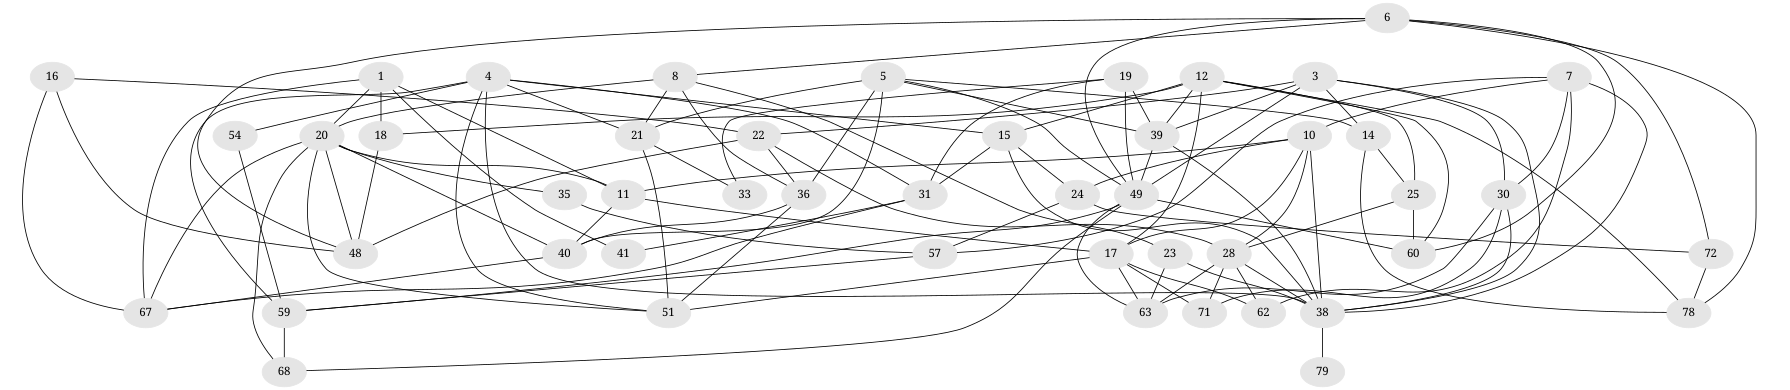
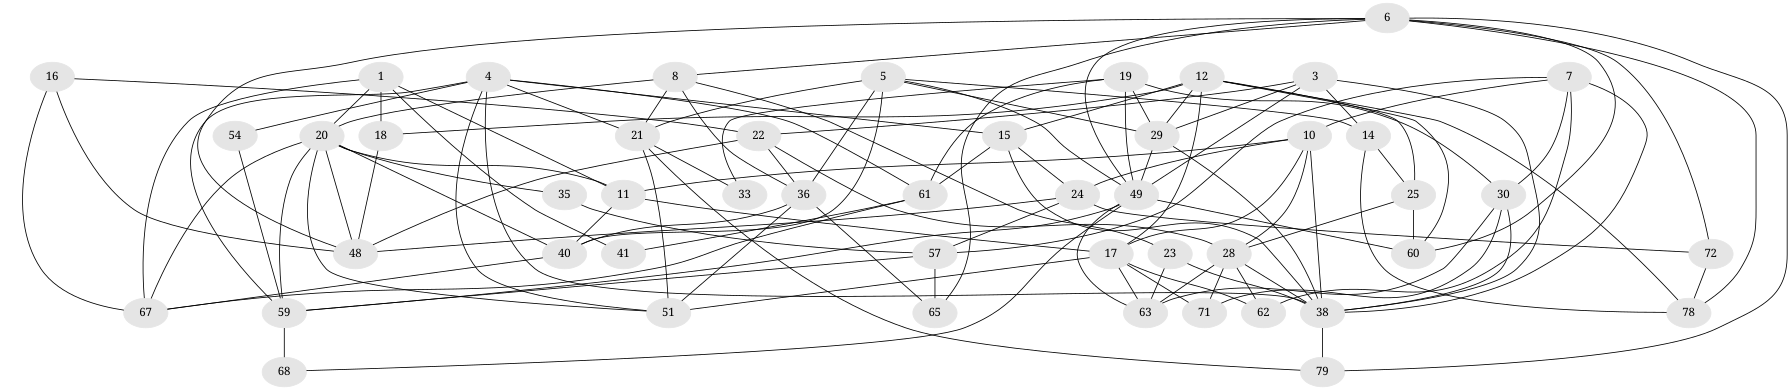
(1471, 111) -> (1300, 101)
(1157, 136) -> (1157, 136)
(925, 195) -> (925, 195)
none -> (853, 218)
none -> (1787, 229)
(258, 249) -> (282, 216)
none -> (935, 313)
none -> (946, 338)
